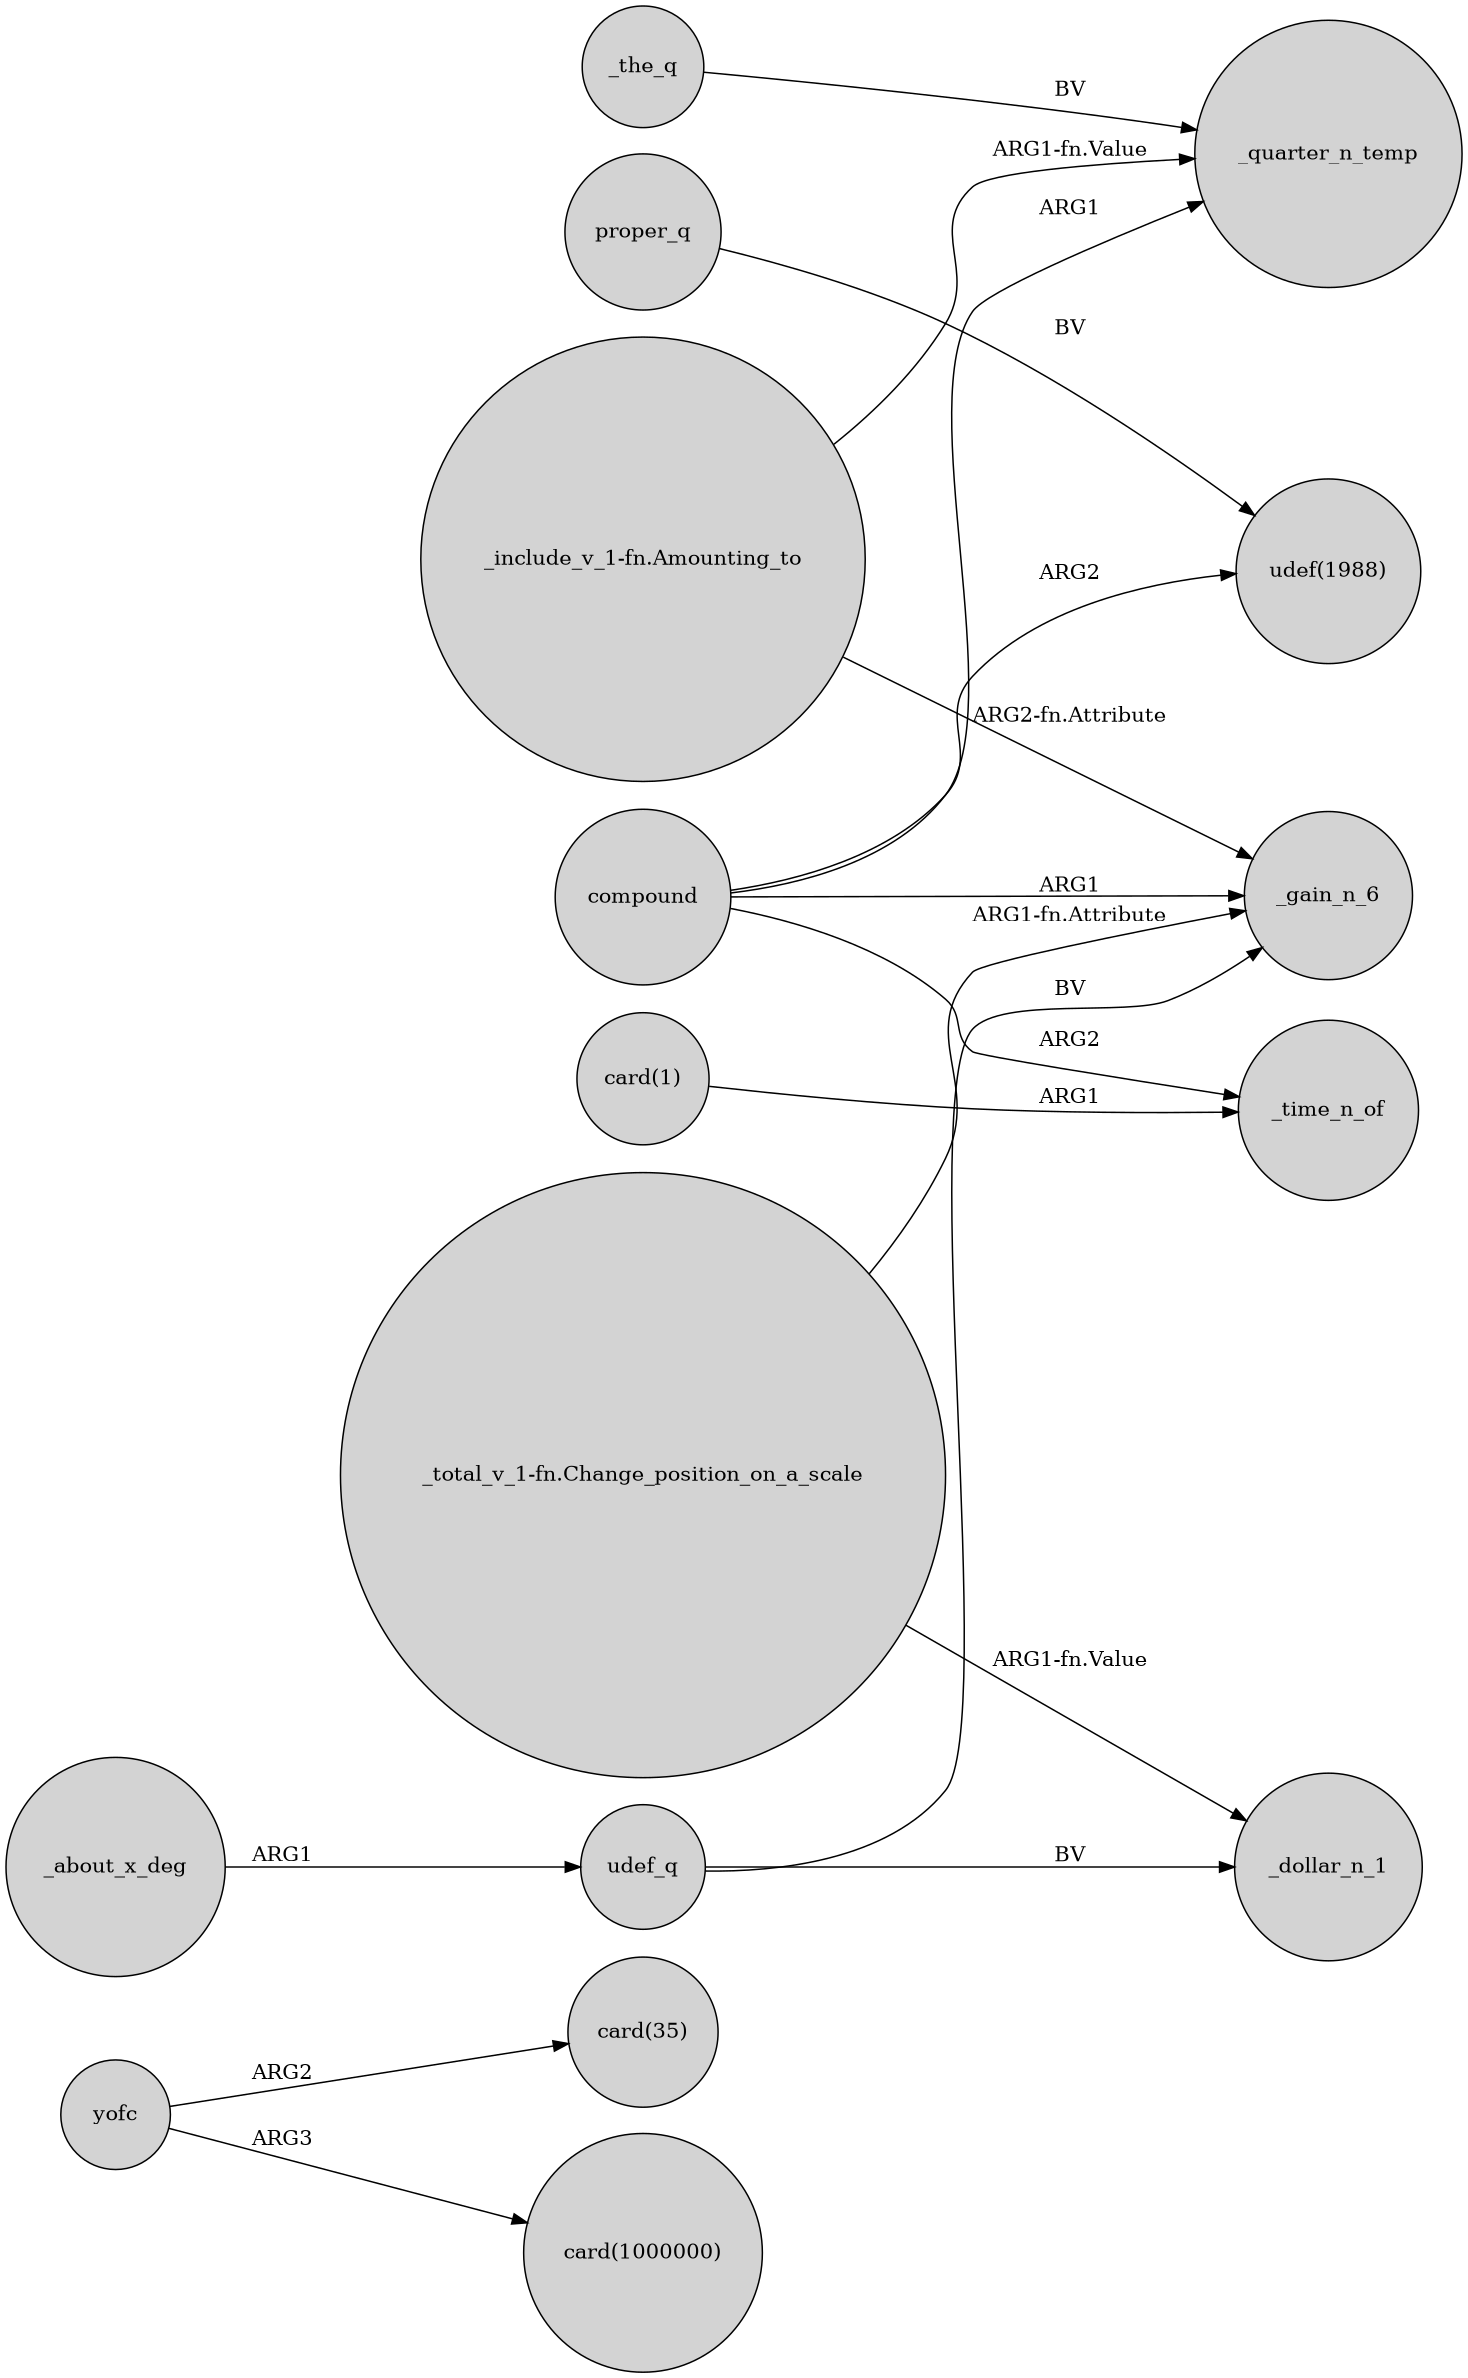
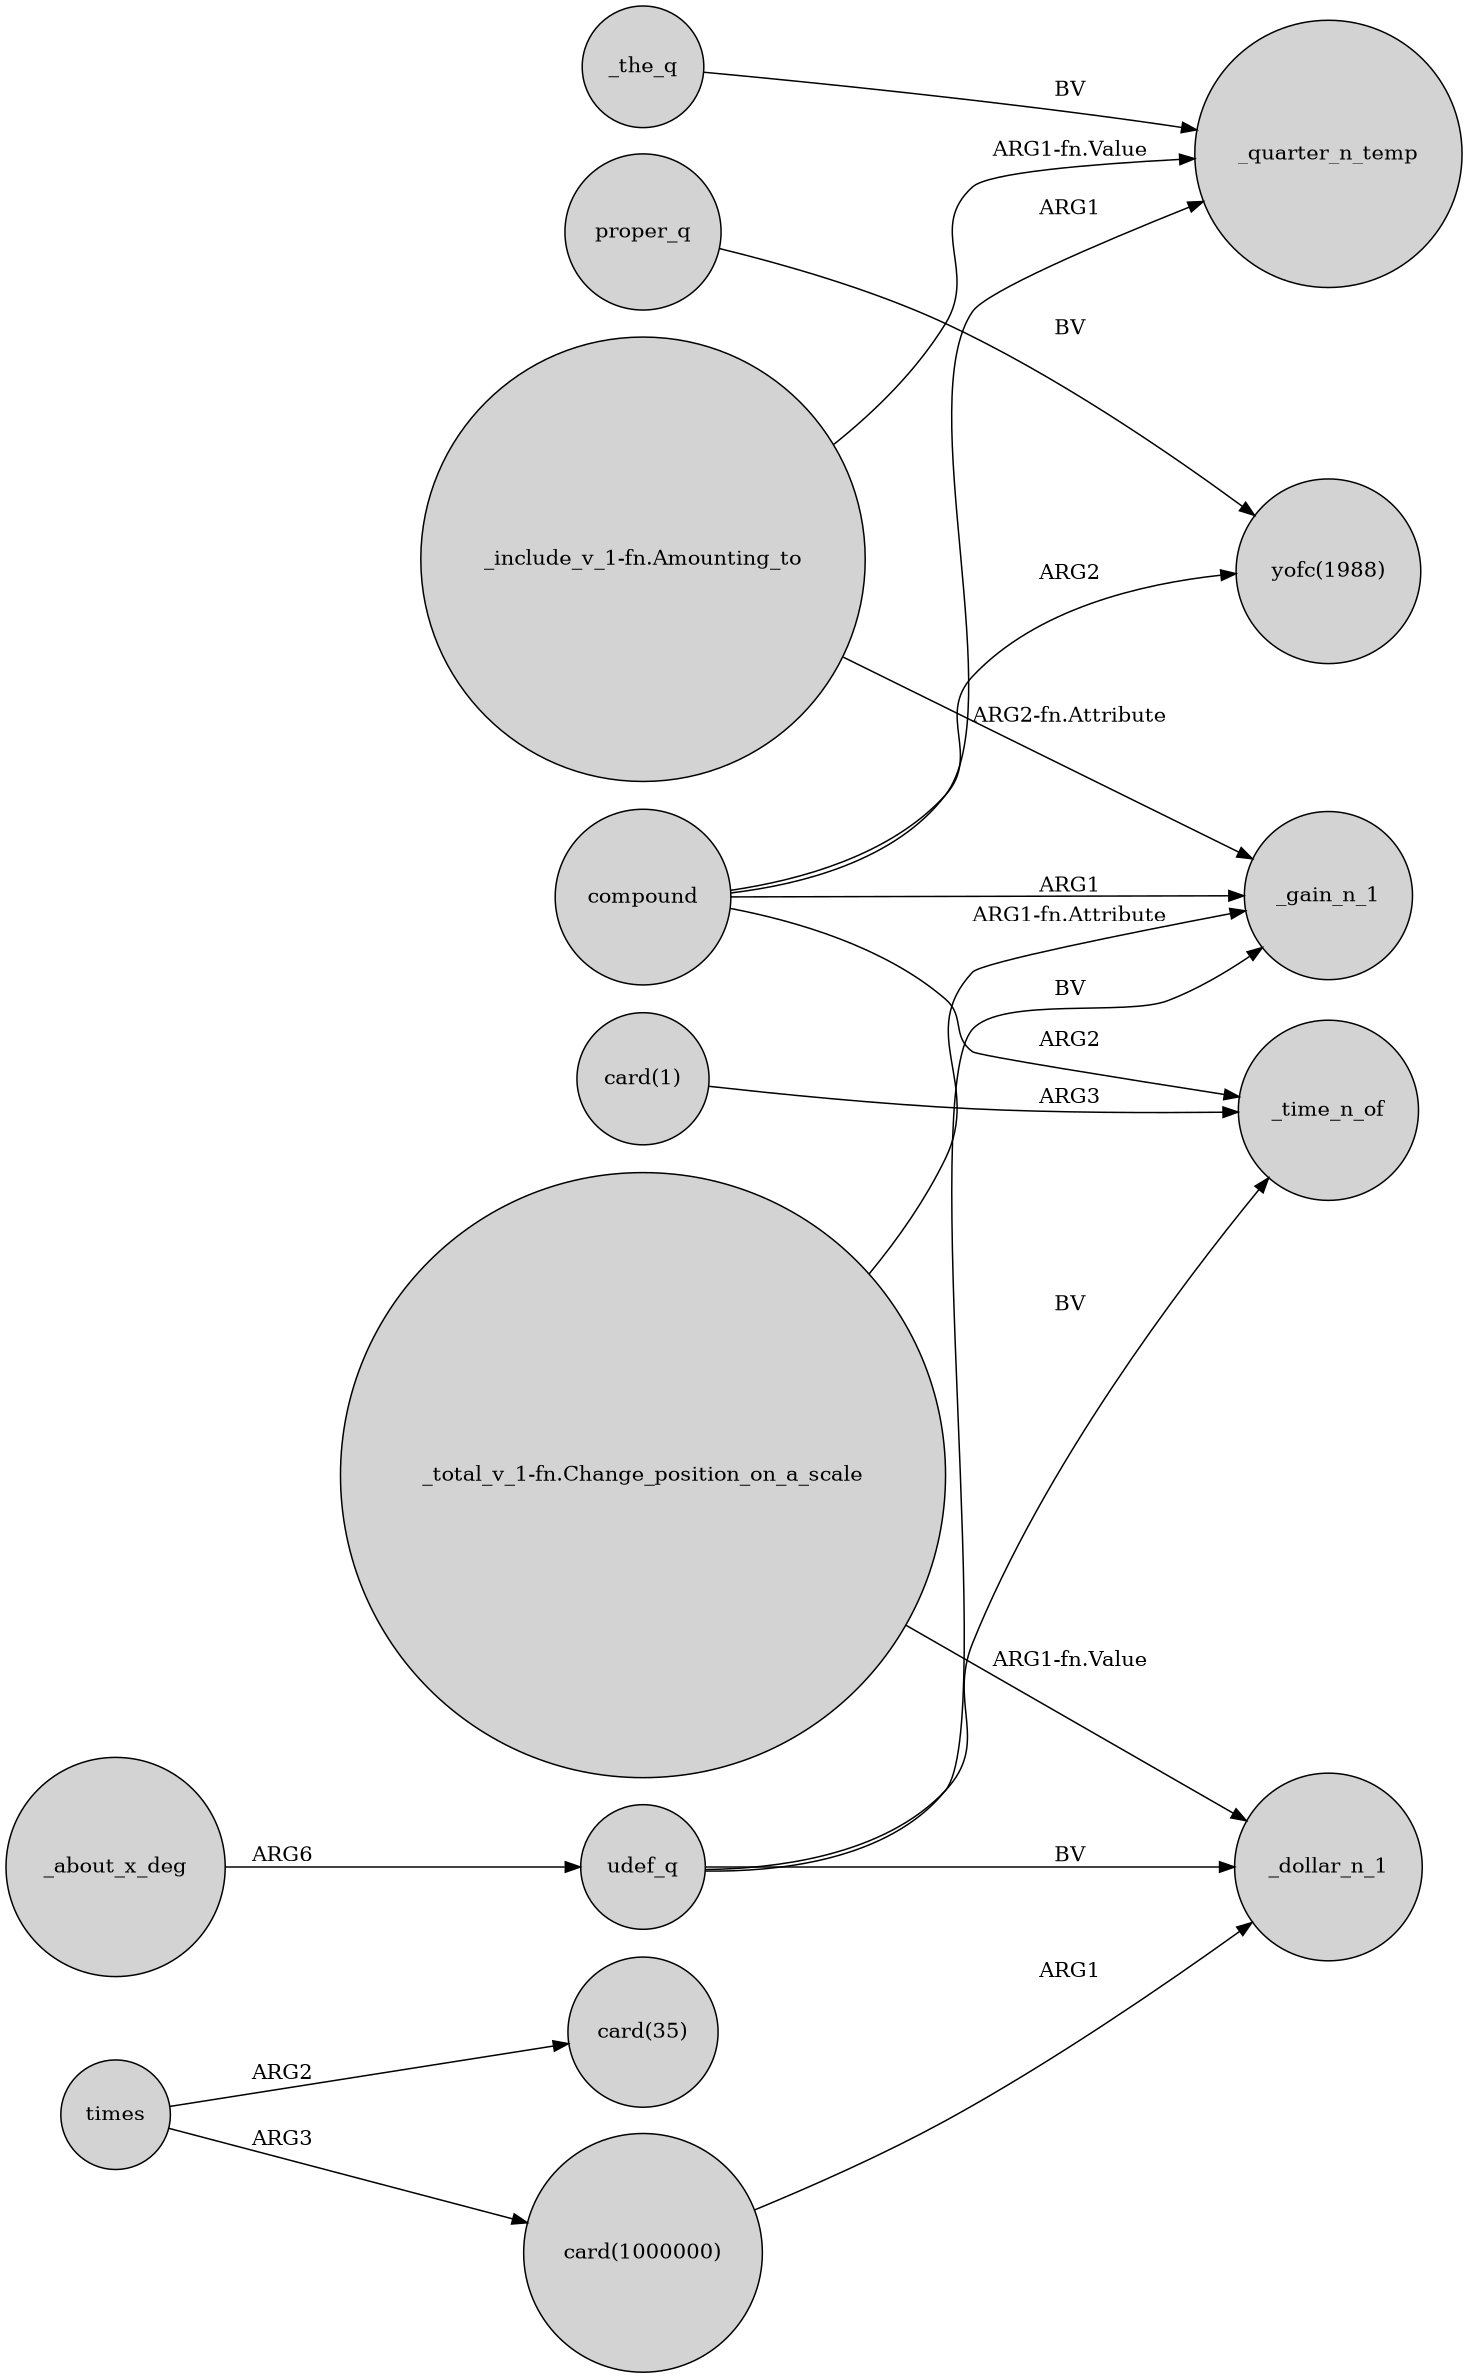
(1328, 571) -> (1328, 571)
(1328, 896) -> (1328, 896)
(1070, 1098) -> (1070, 1098)
none -> (998, 1586)
(283, 1856) -> (283, 1856)
none -> (1006, 2086)
(116, 2115) -> (116, 2115)
